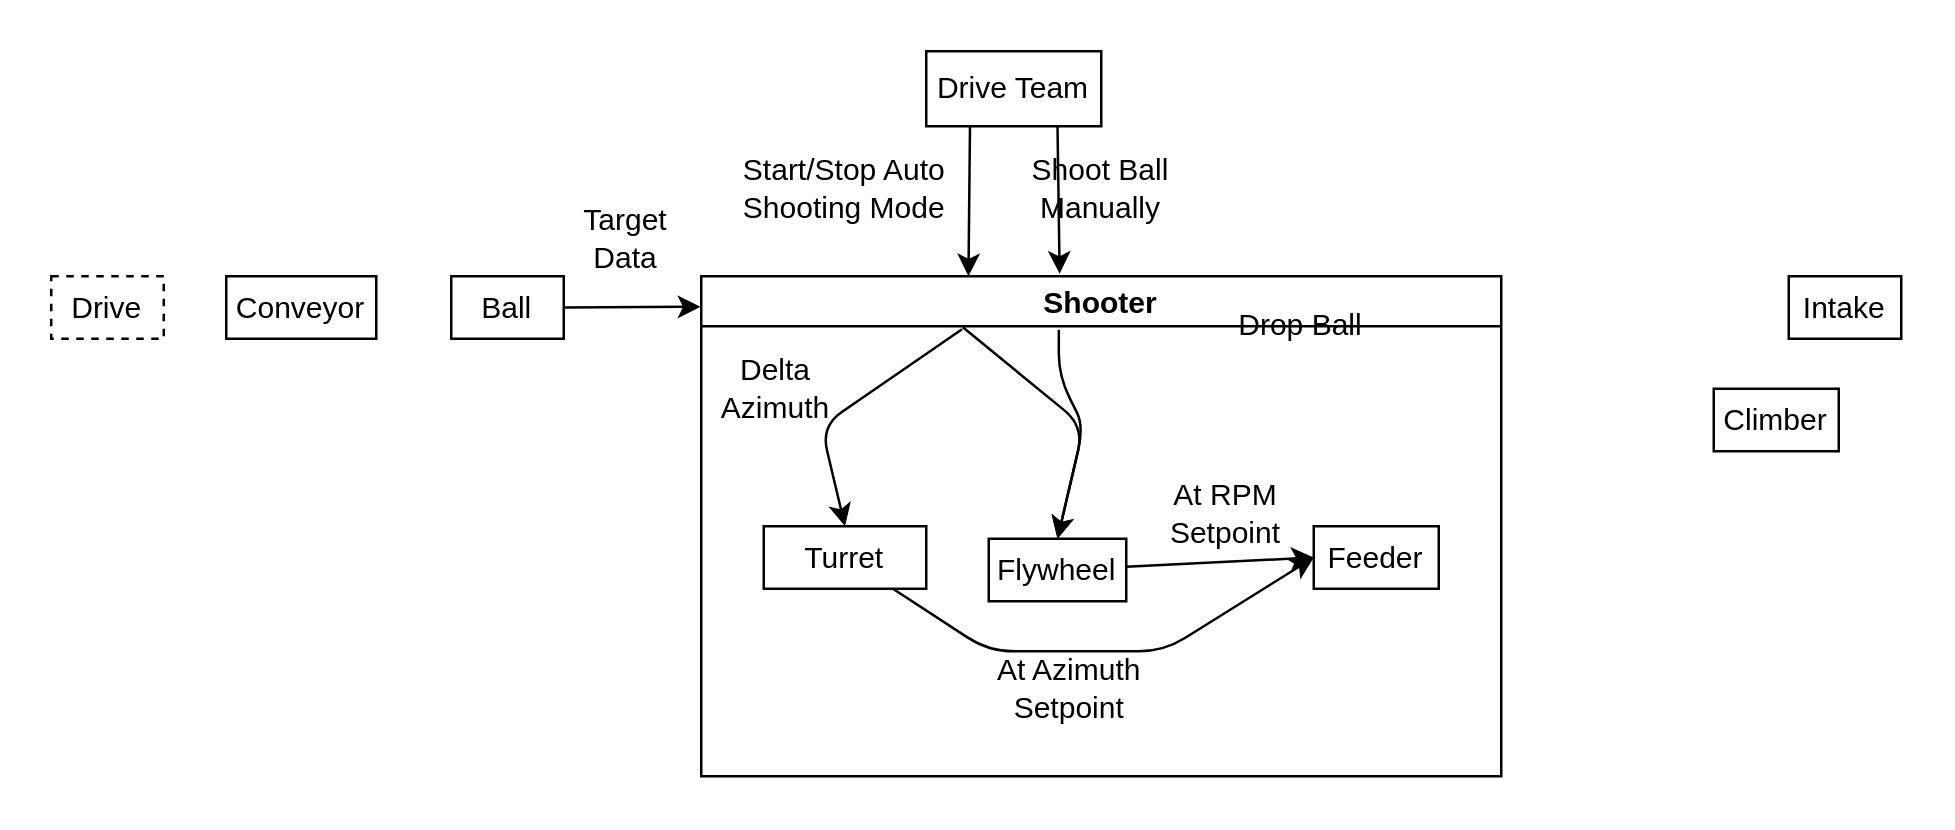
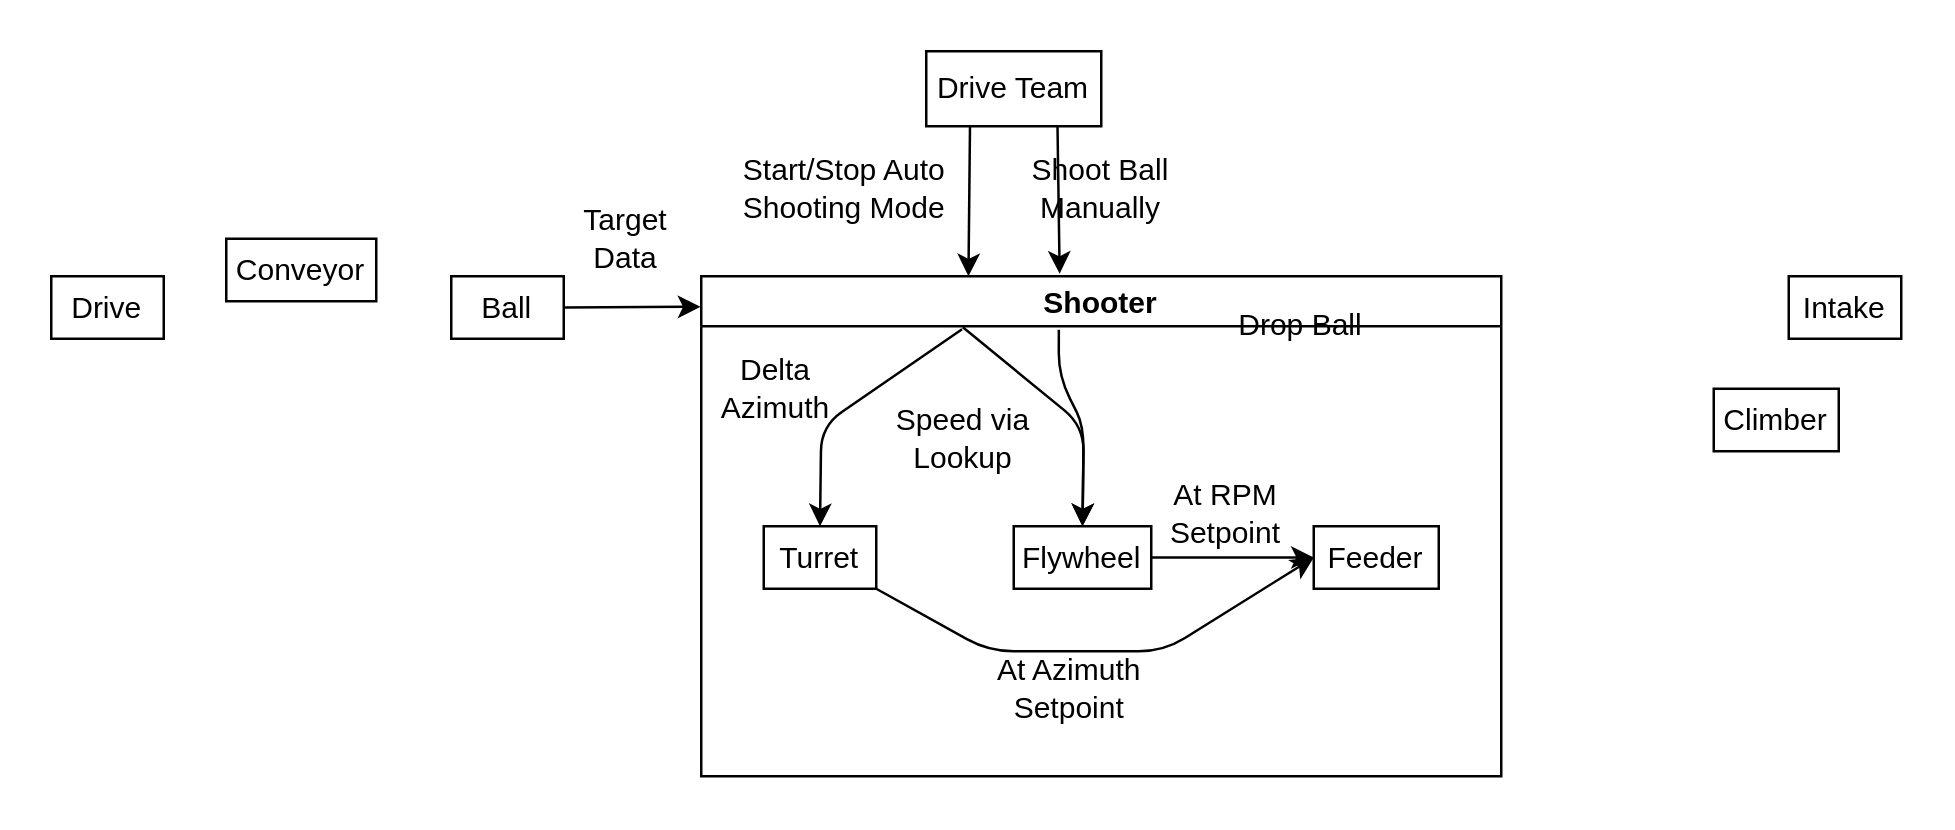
(108, 308) -> (108, 308)
(301, 308) -> (301, 270)
none -> (964, 439)
(845, 558) -> (820, 558)
(1058, 570) -> (1083, 558)
